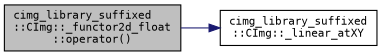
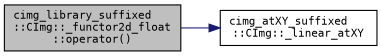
(299, 28) -> (299, 28)
